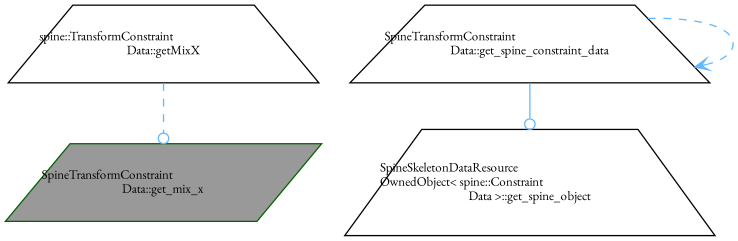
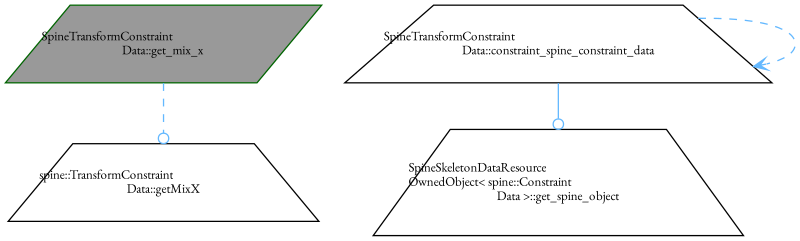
(530, 44) -> (558, 44)
(164, 108) -> (164, 108)
